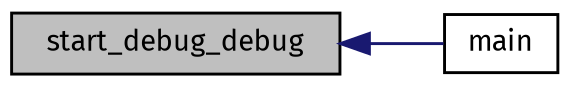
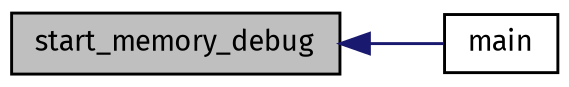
(176, 44) -> (176, 44)
